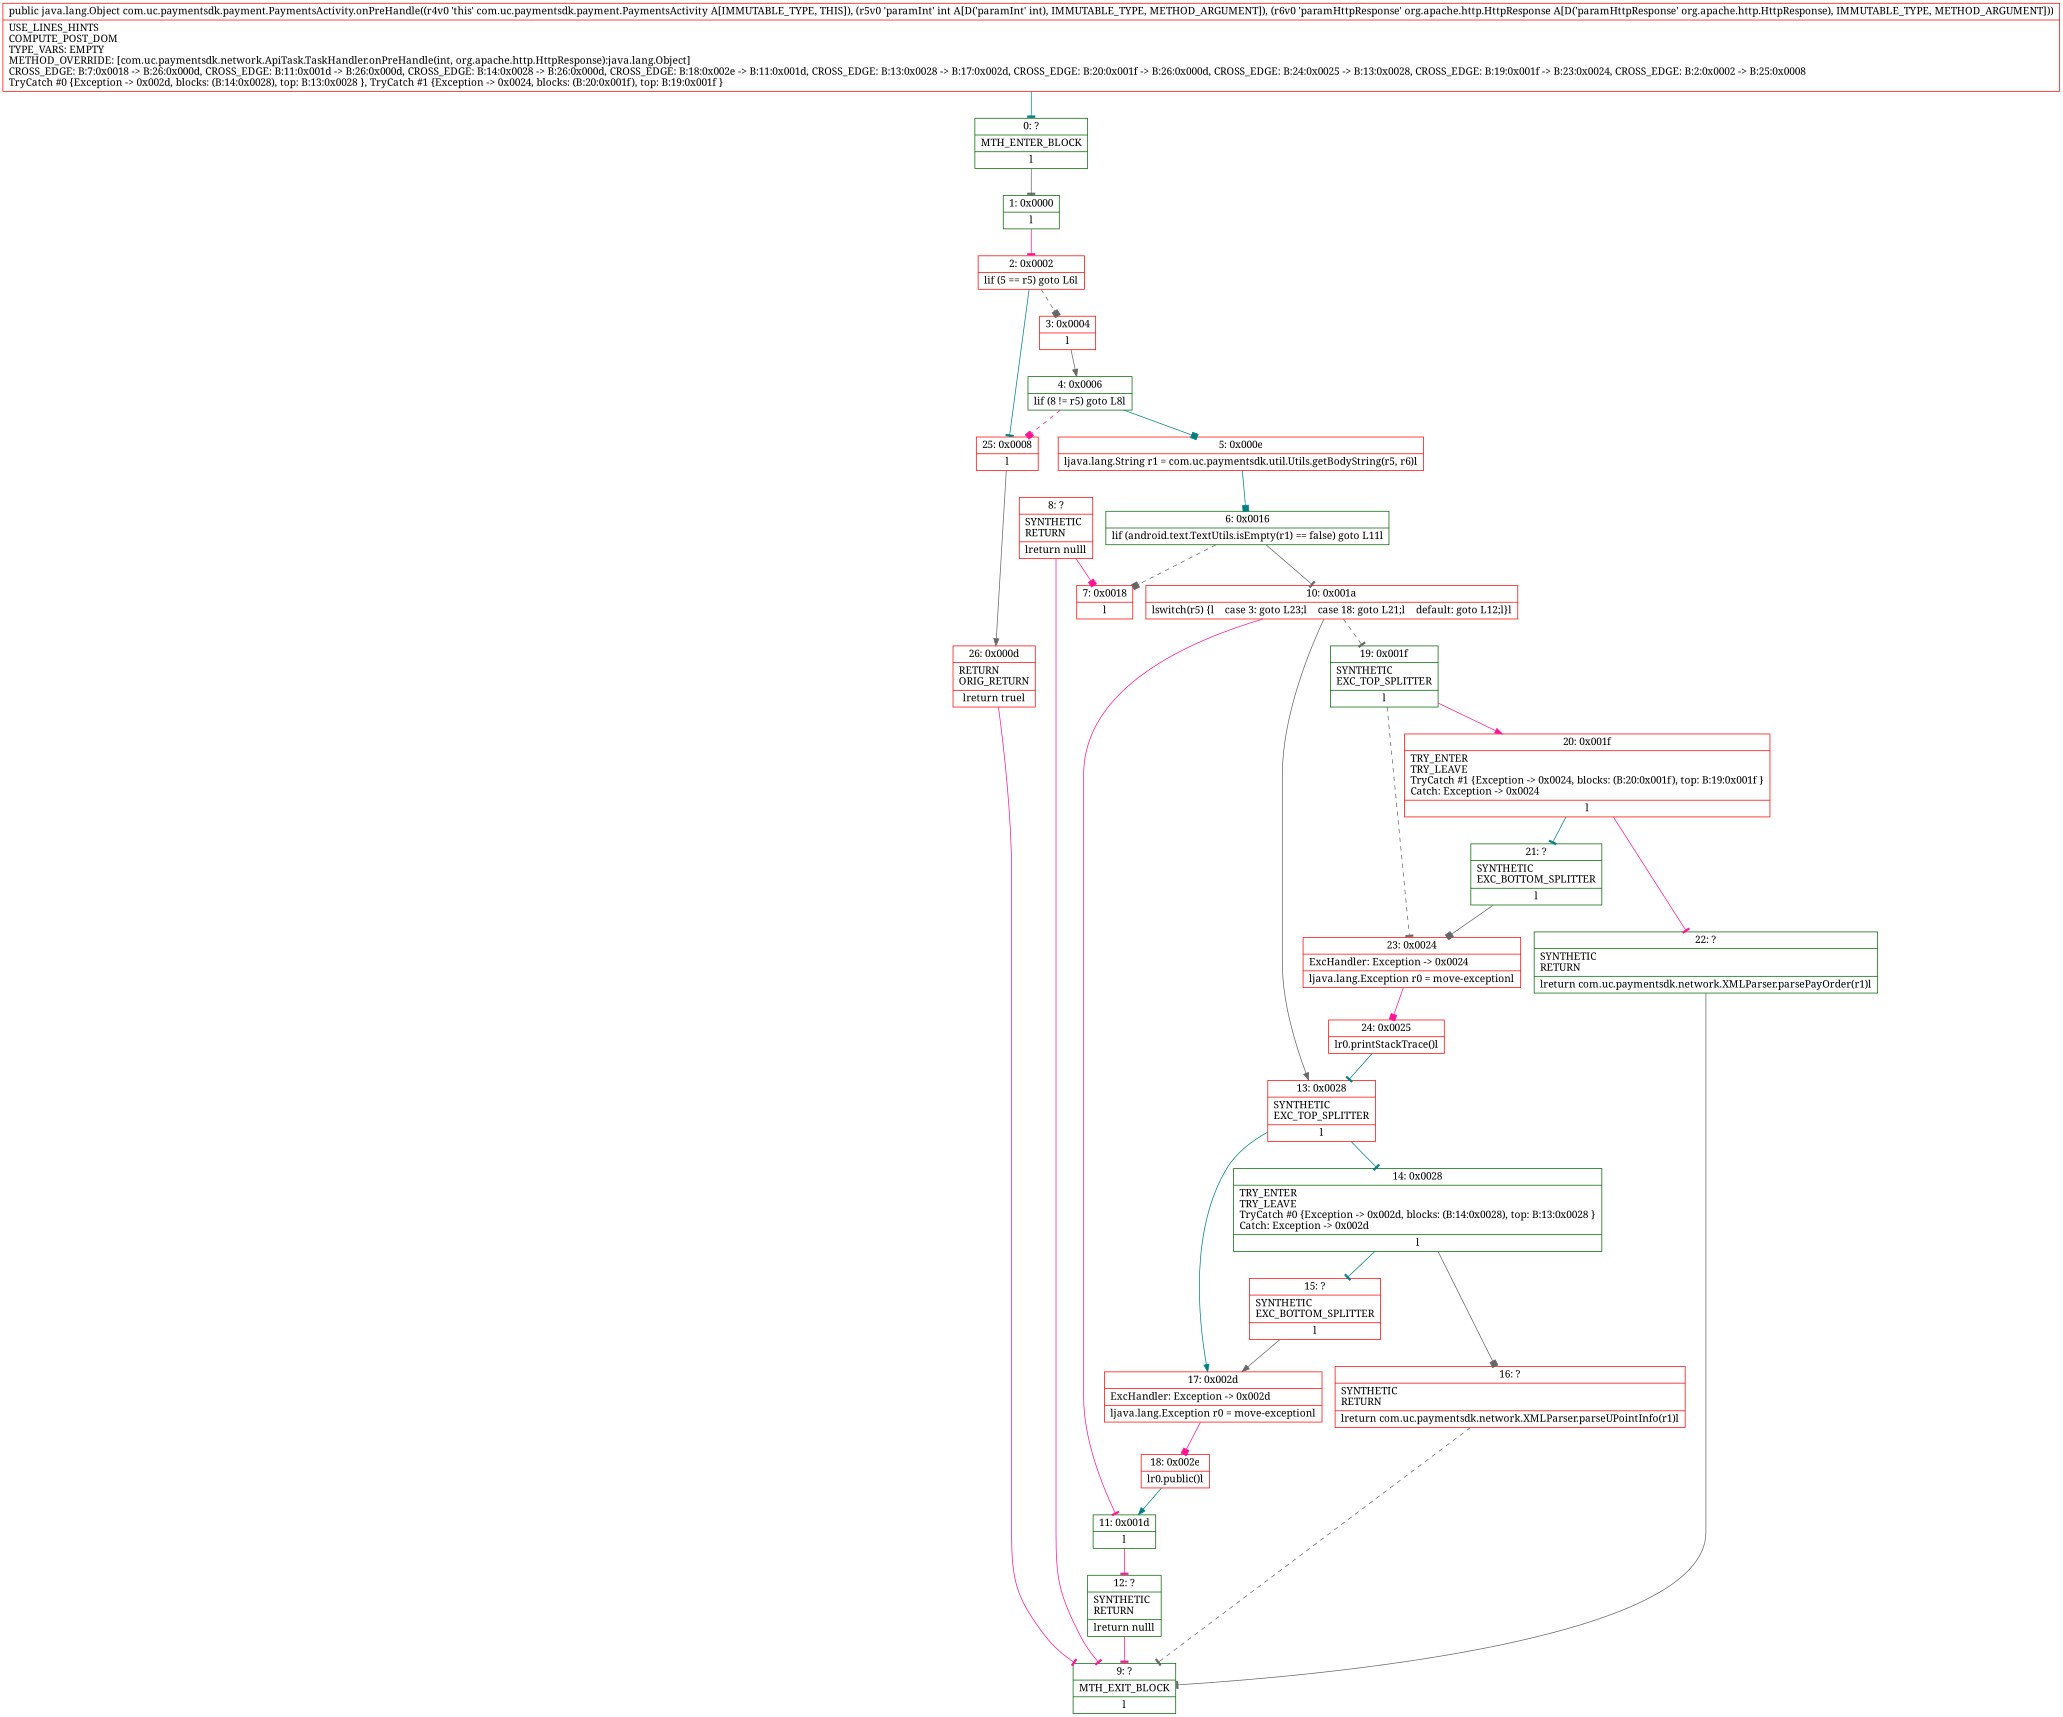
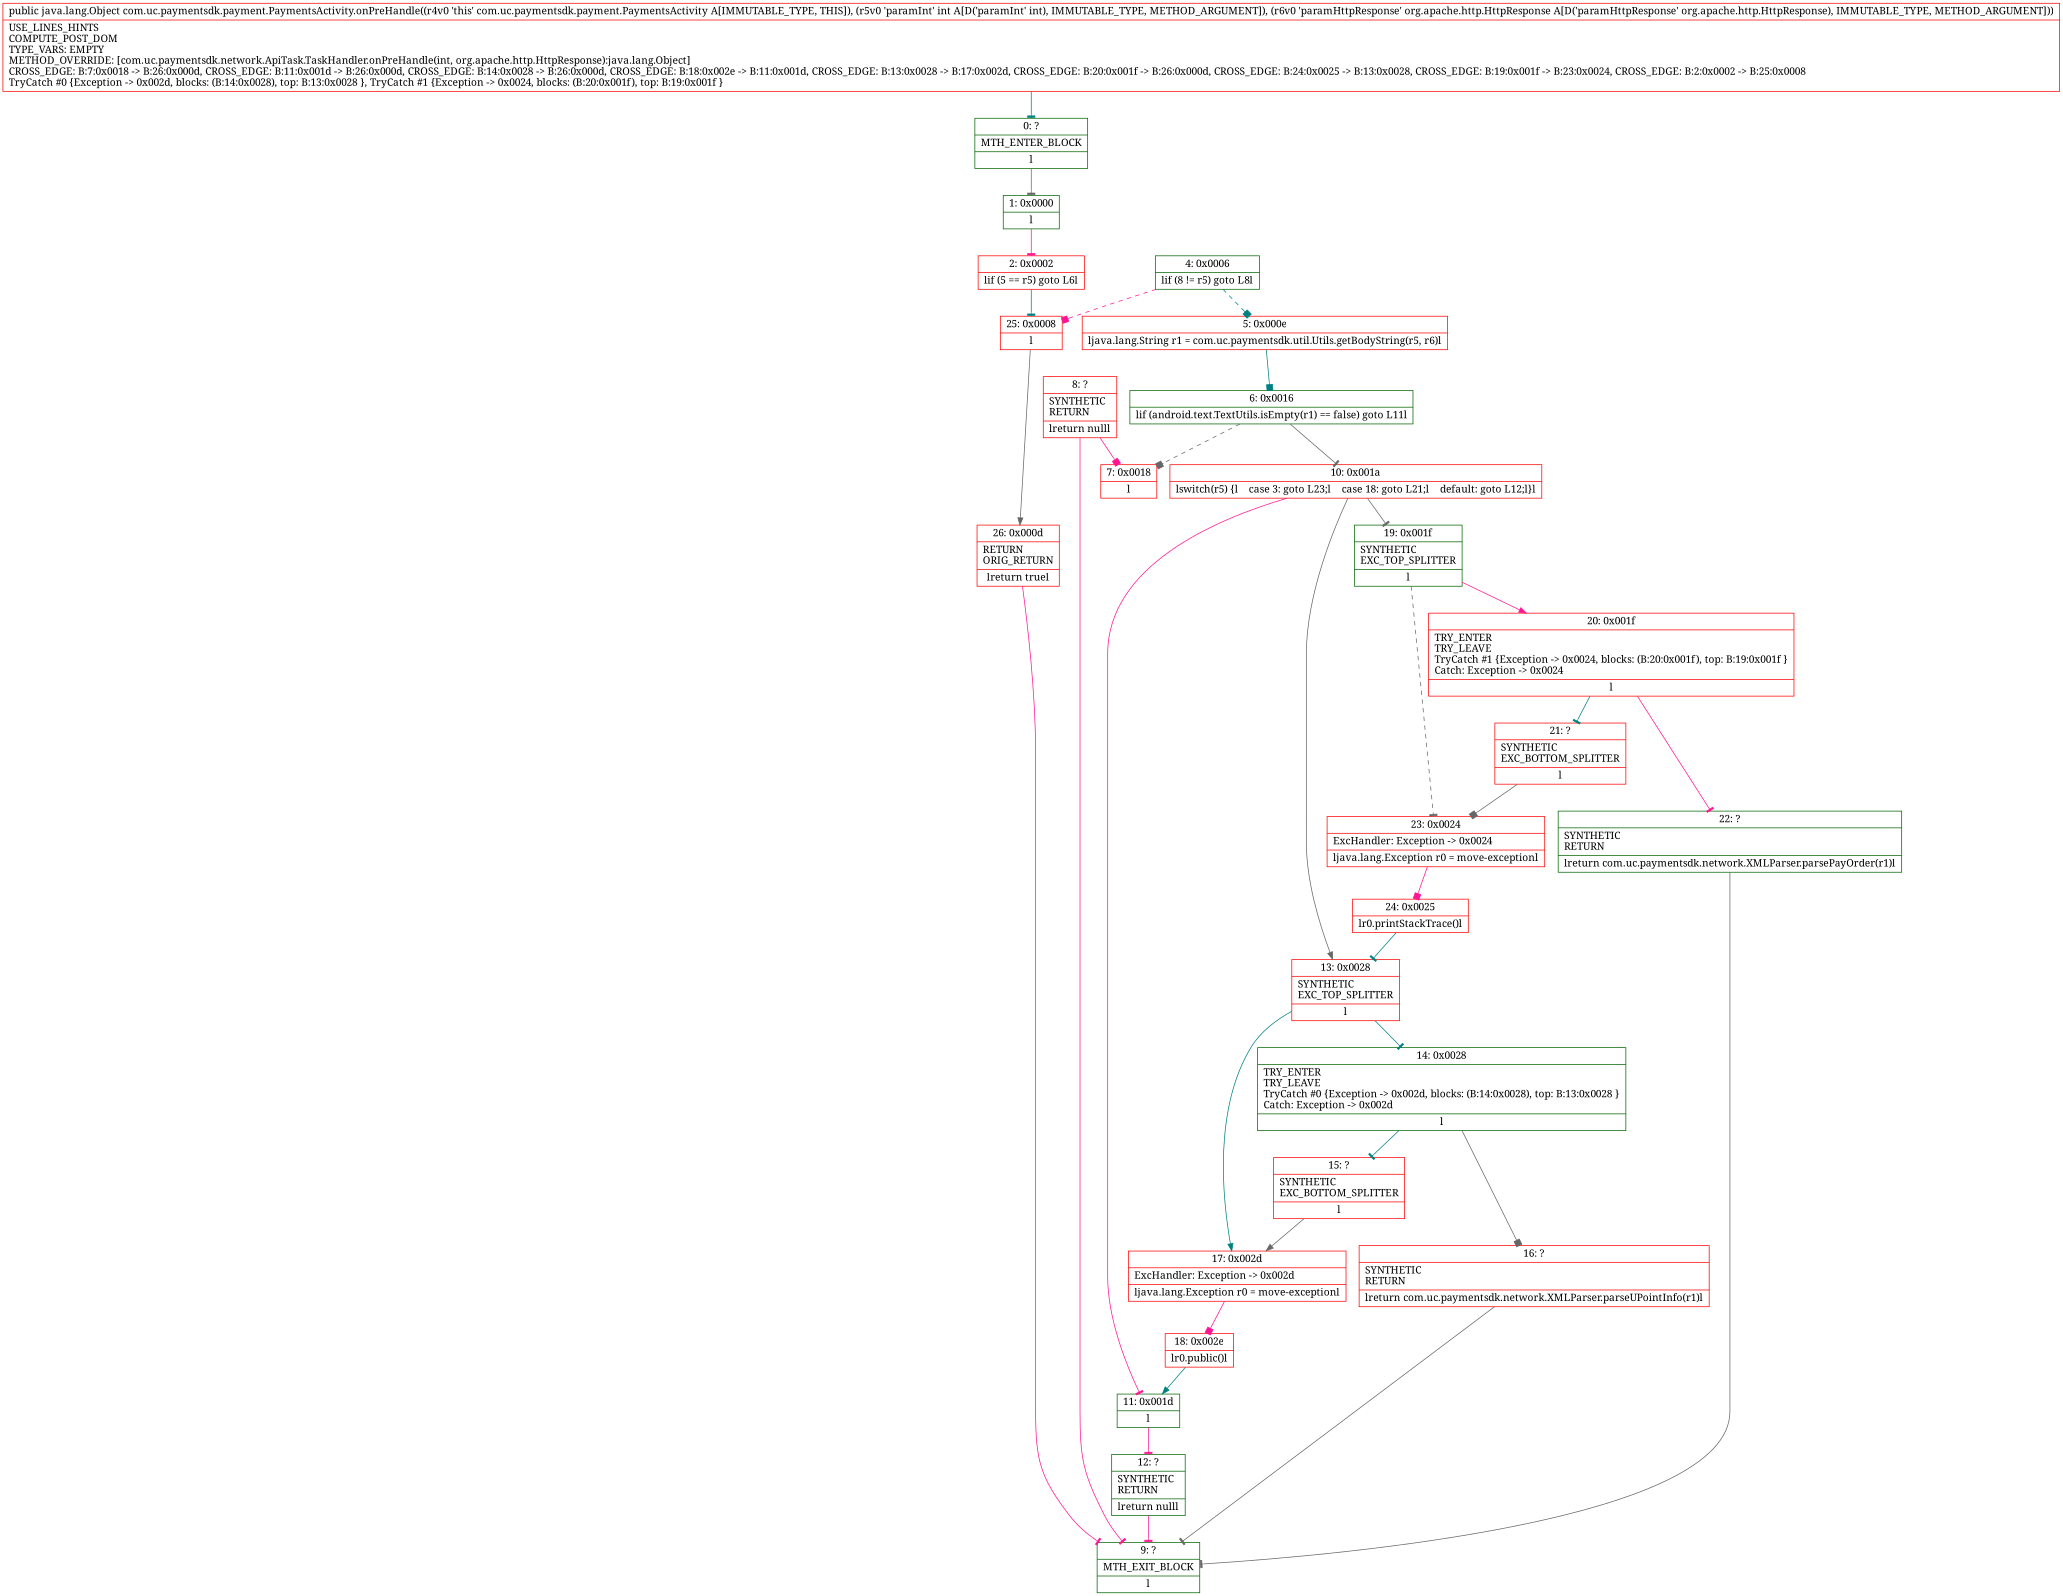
(1068, 333) -> none
(1157, 422) -> (1234, 300)
(1352, 631) -> (1376, 510)
(1536, 874) -> (1560, 754)
(1315, 1544) -> (1339, 1423)
